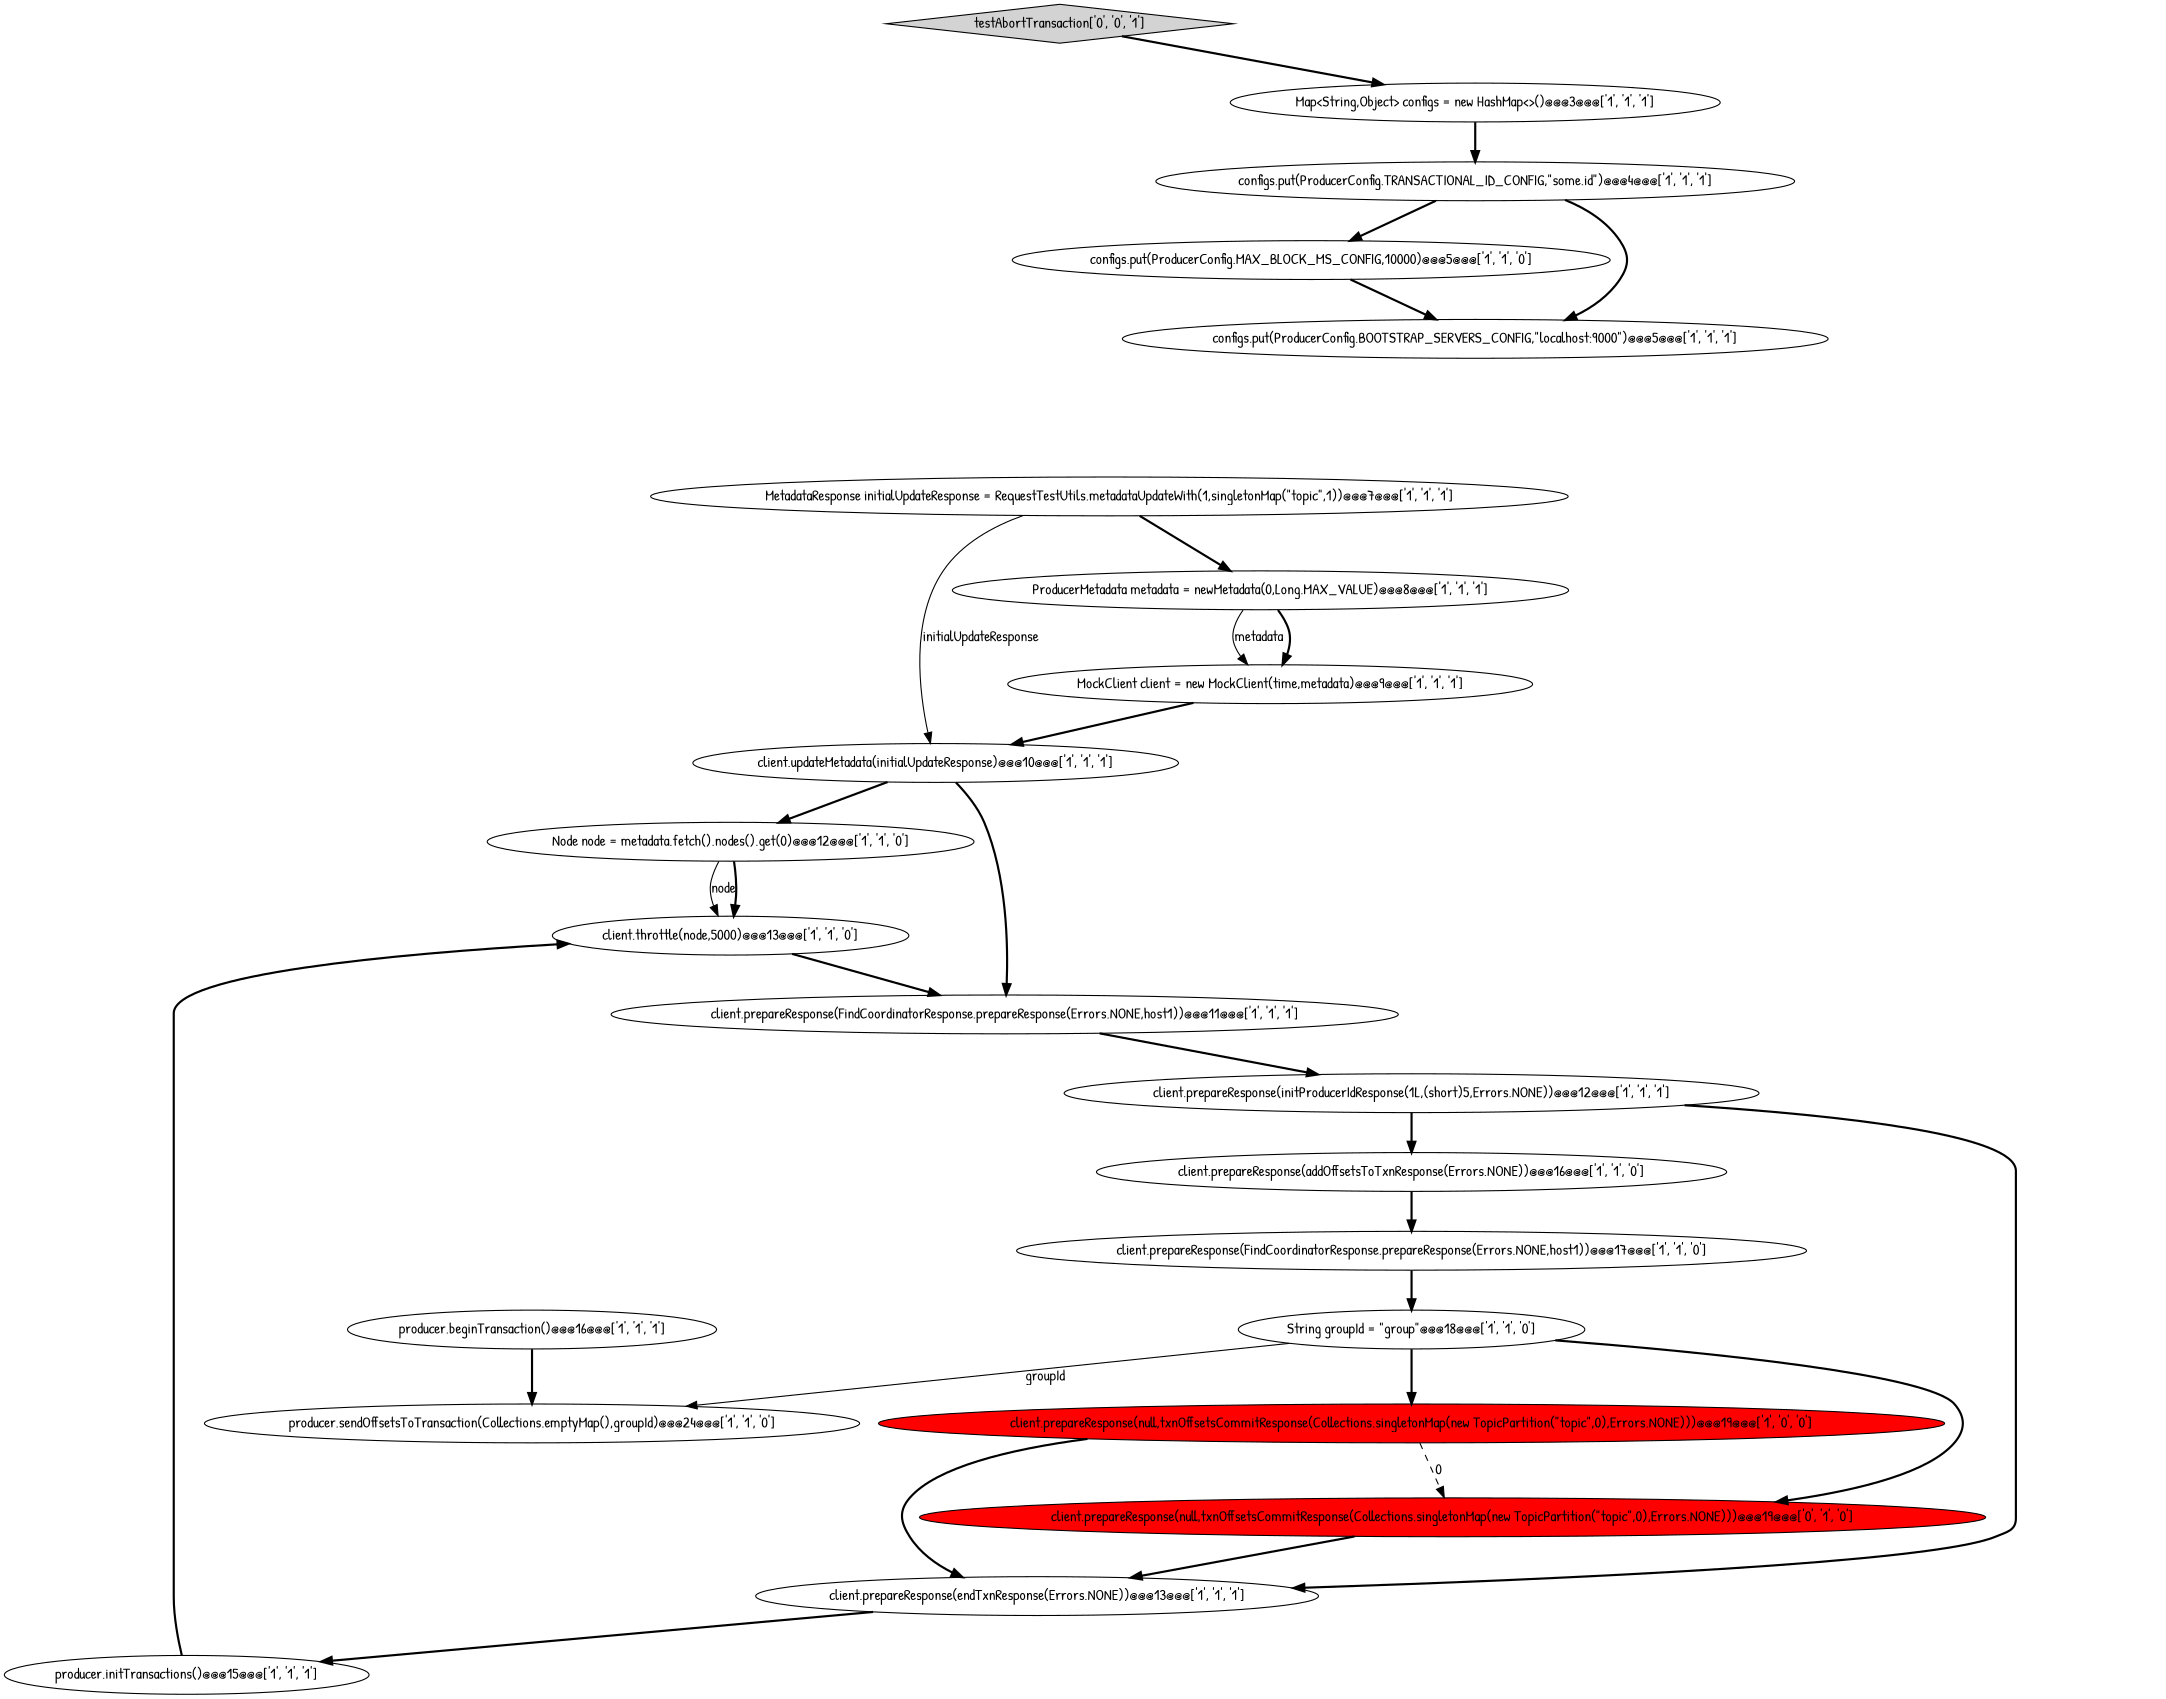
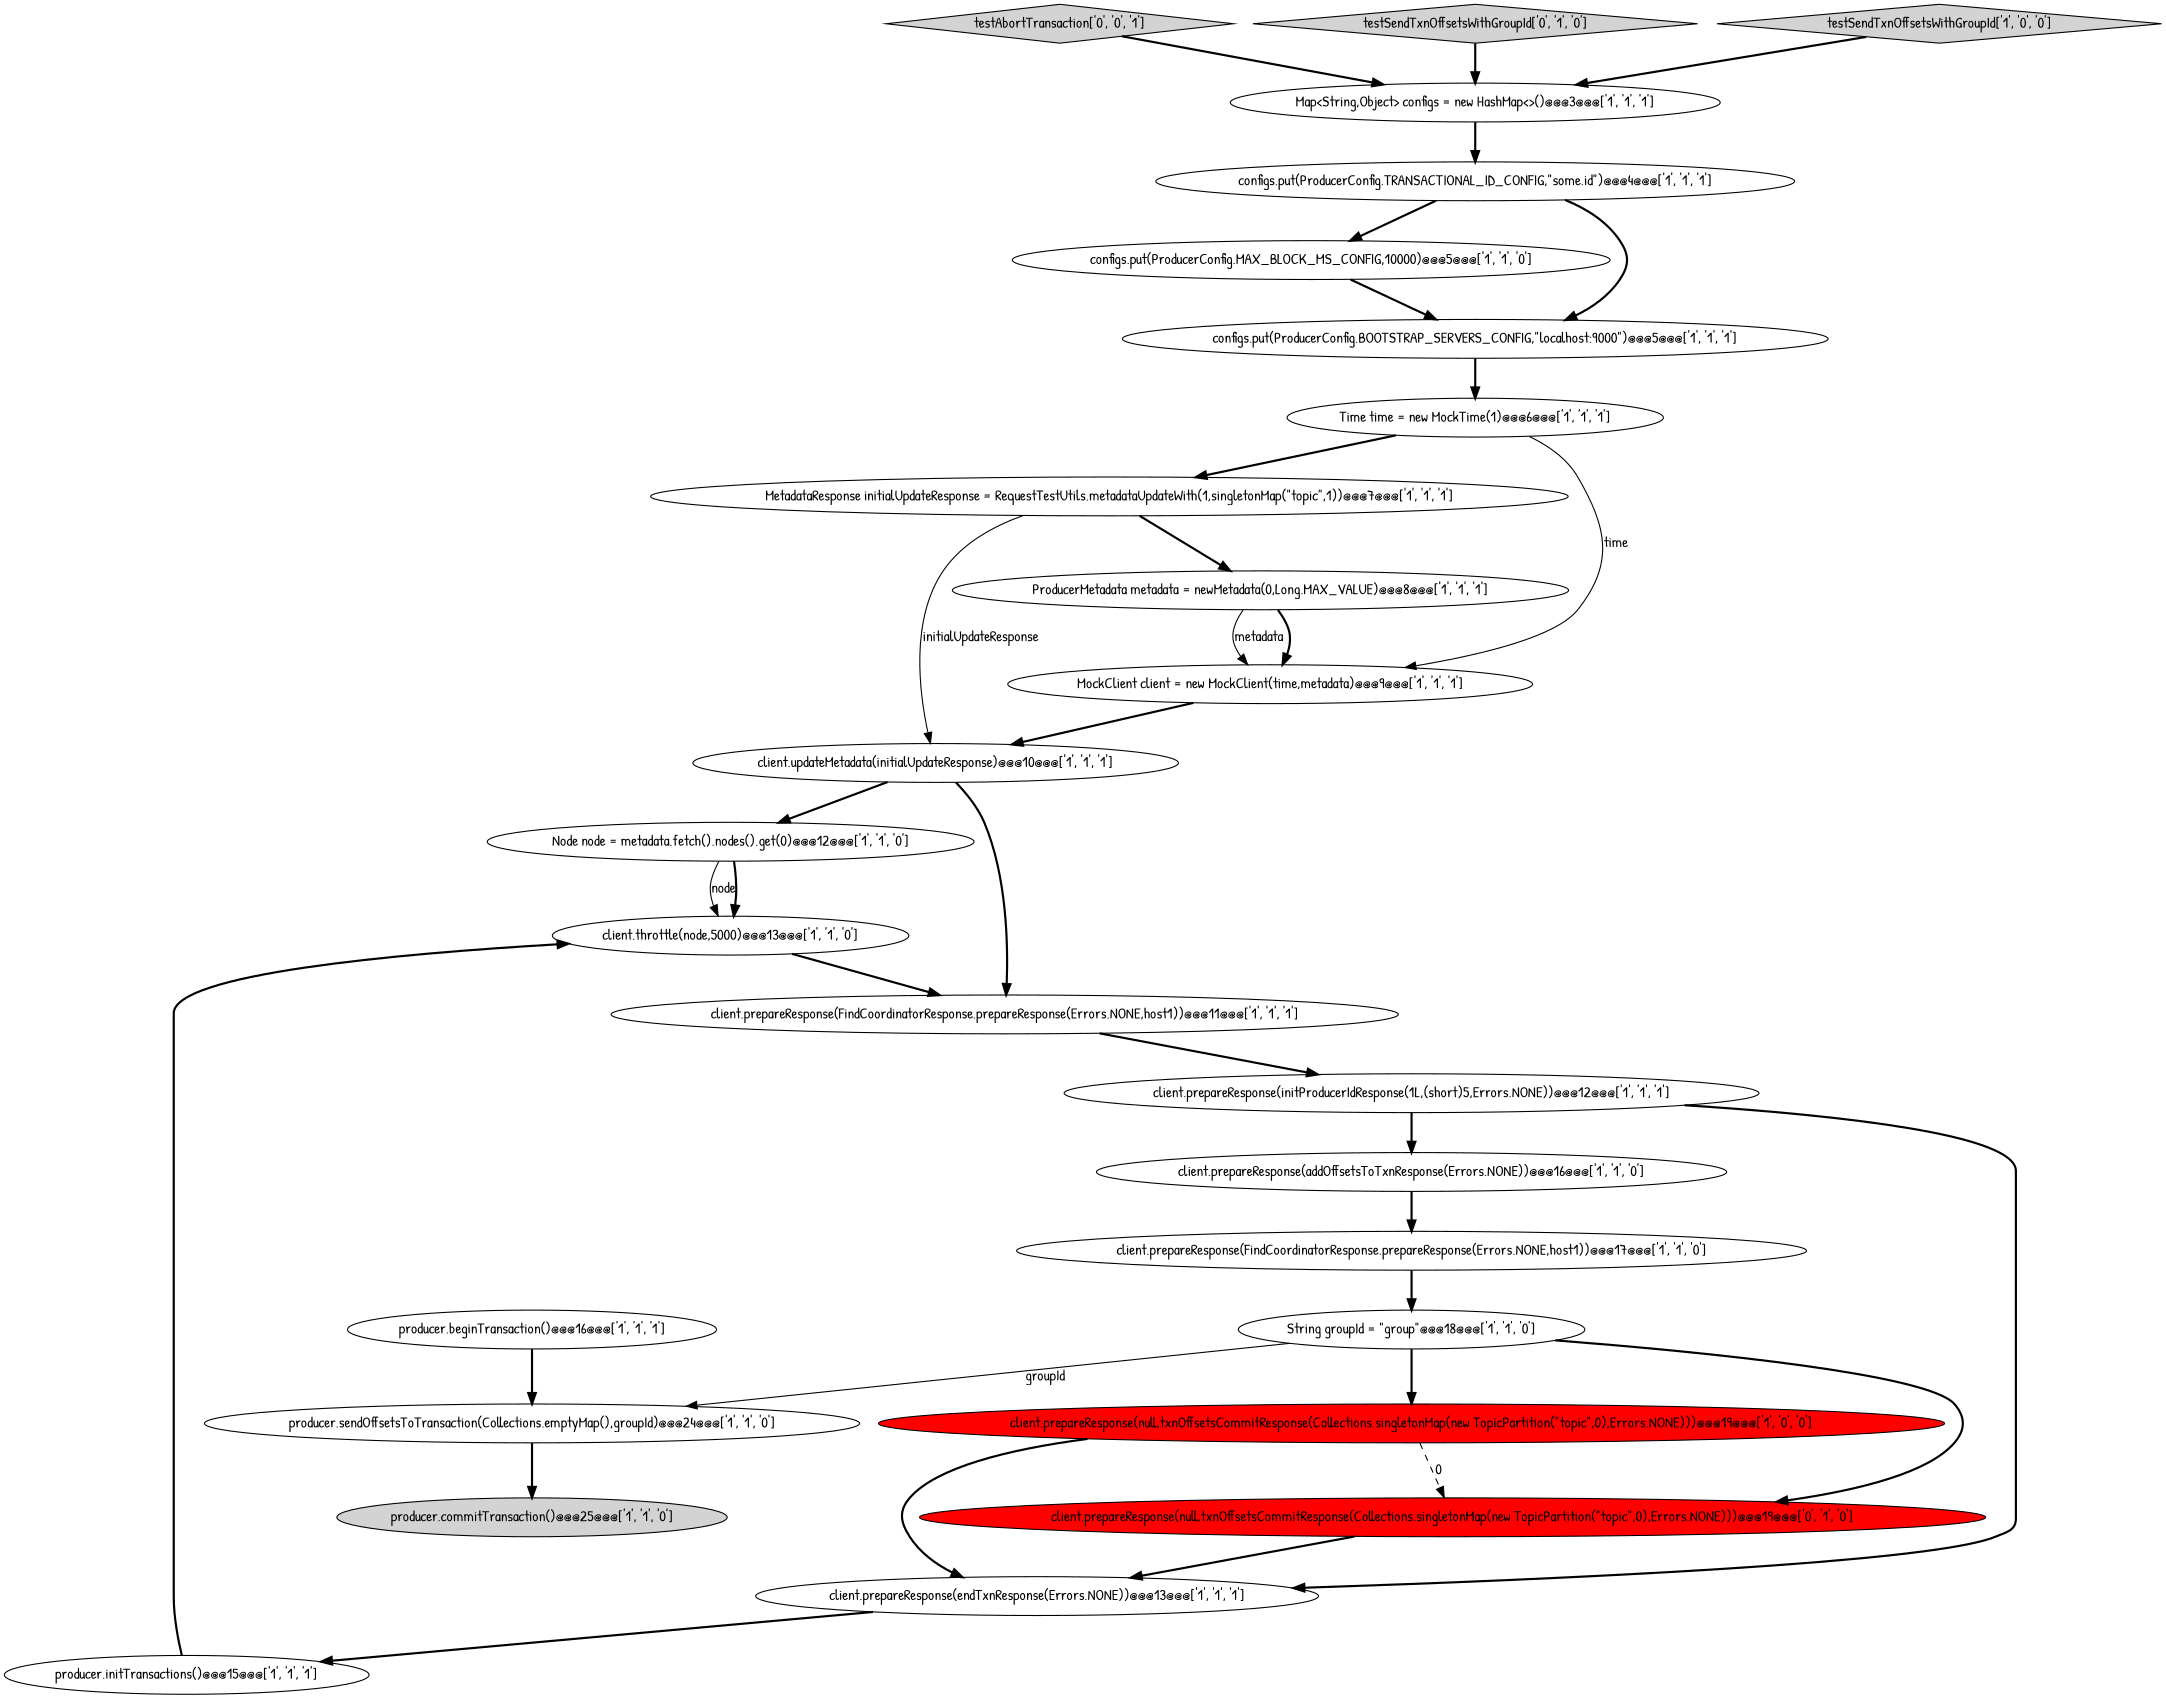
none -> (1475, 24)
none -> (1939, 24)
none -> (1475, 418)
none -> (532, 1517)
